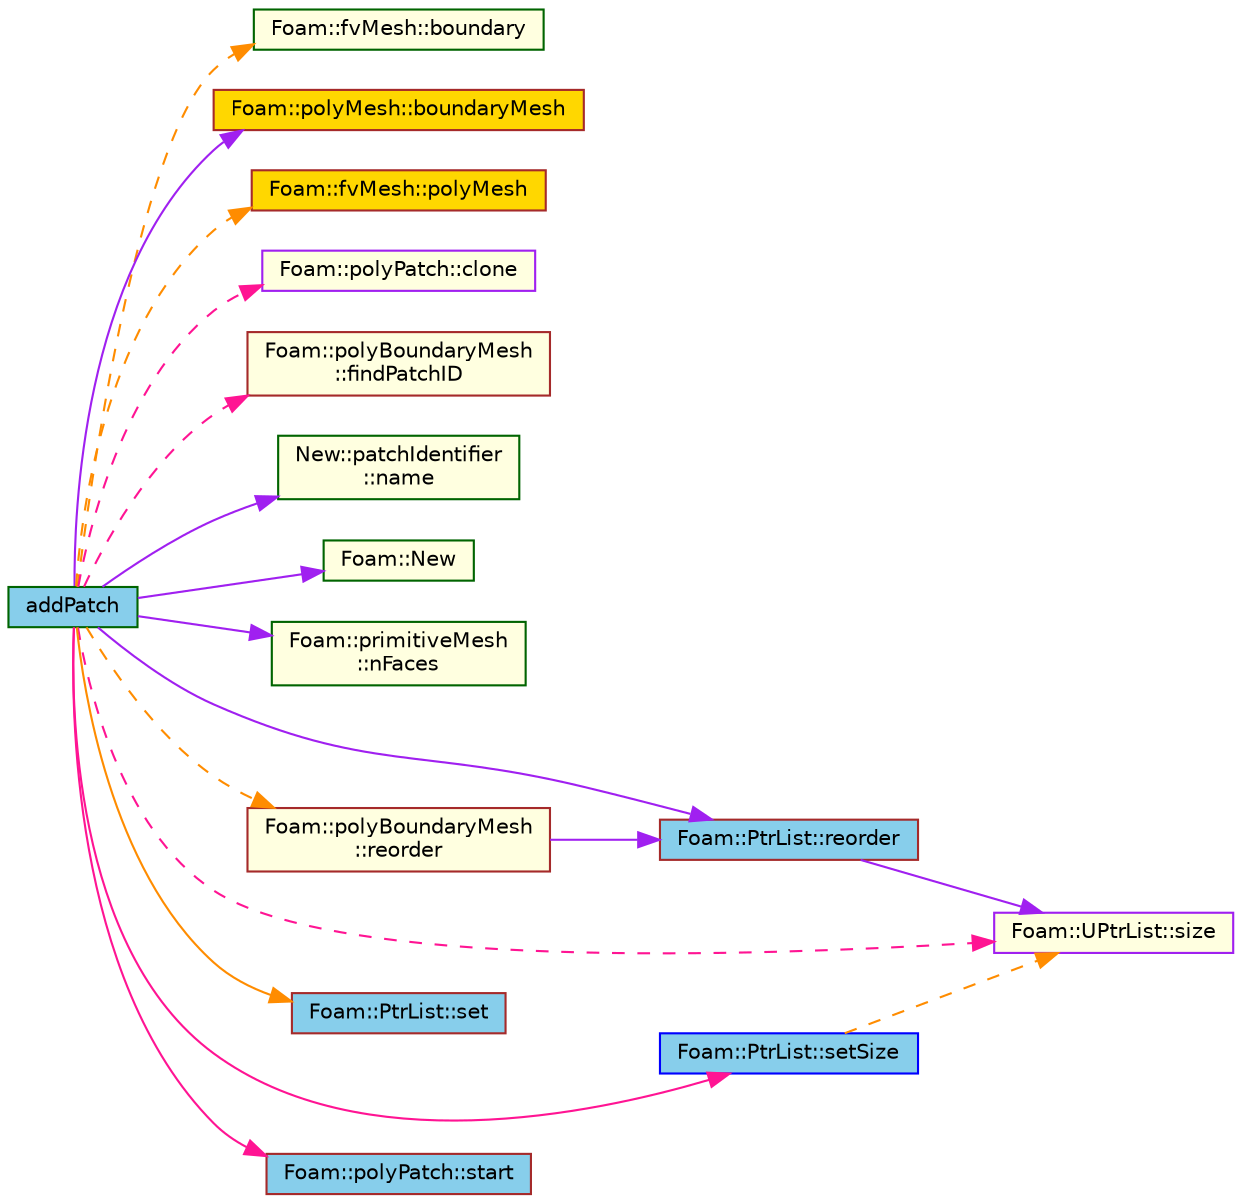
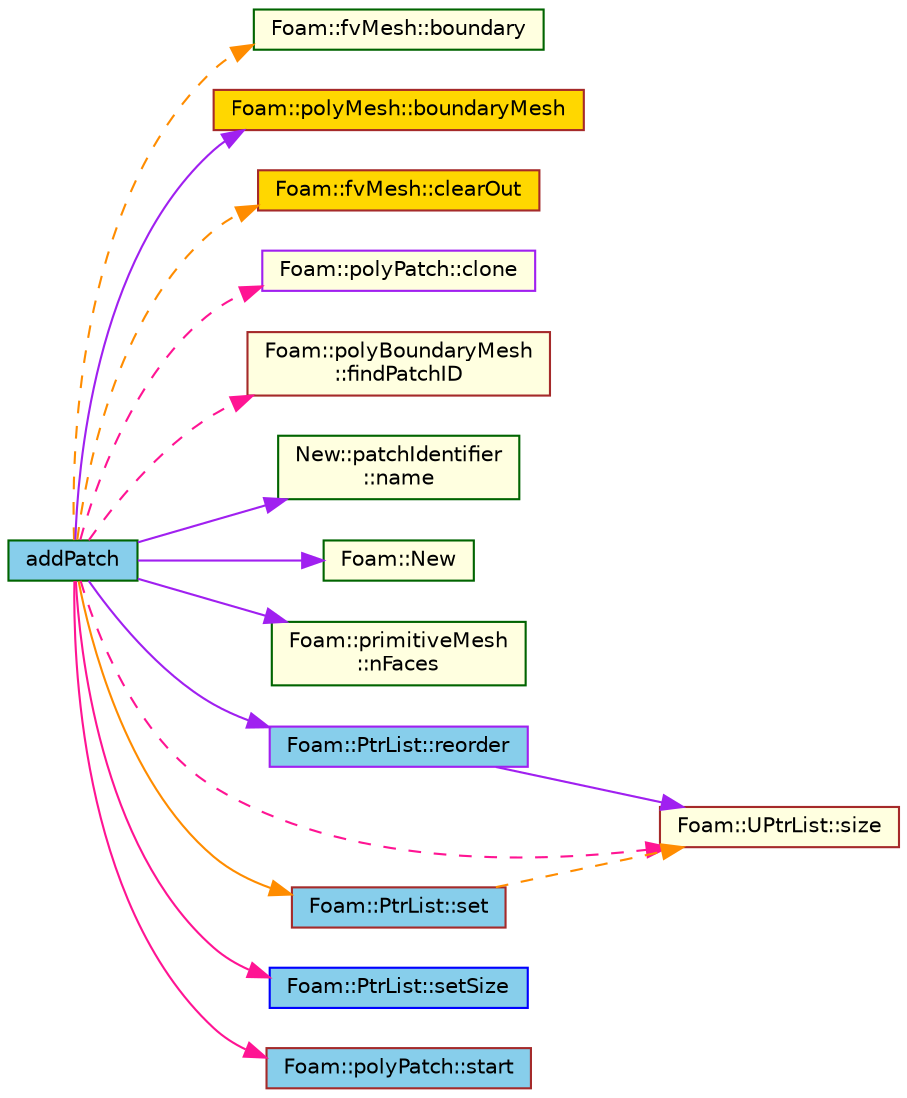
(399, 190) -> (399, 190)
(399, 840) -> none
(789, 840) -> (399, 747)
(1114, 933) -> (779, 827)
(941, 997) -> (579, 869)
